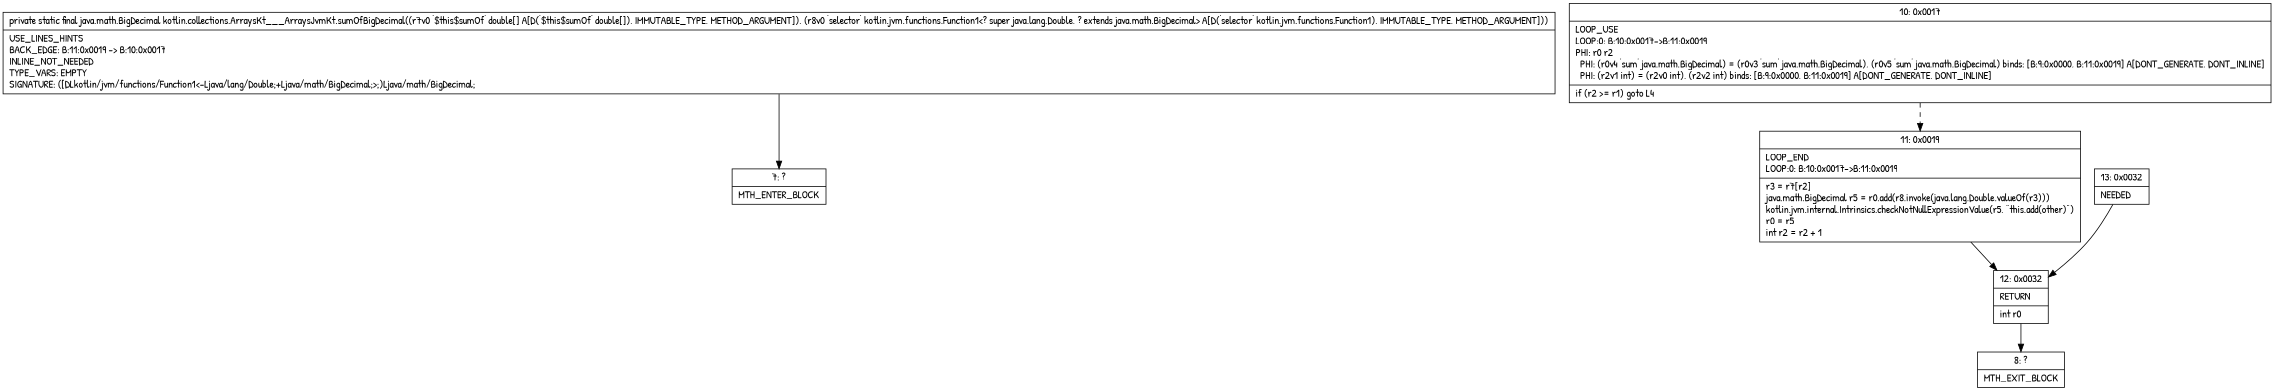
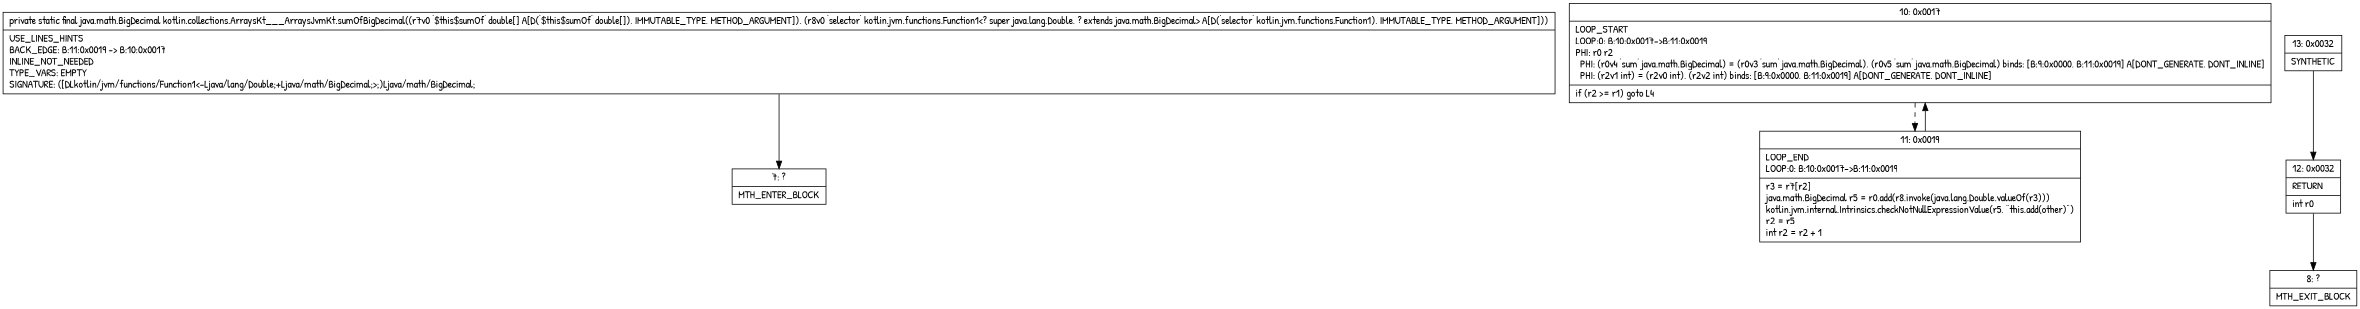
(1597, 30) -> (1602, 30)
(2116, 195) -> (2313, 62)
(1780, 221) -> (1780, 221)
(1981, 253) -> (1925, 121)
